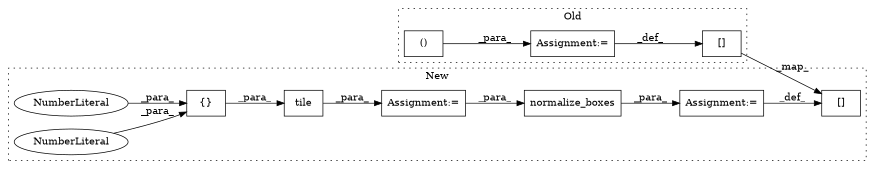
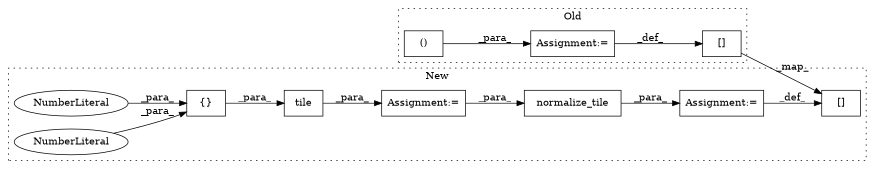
(573, 103) -> (573, 103)
